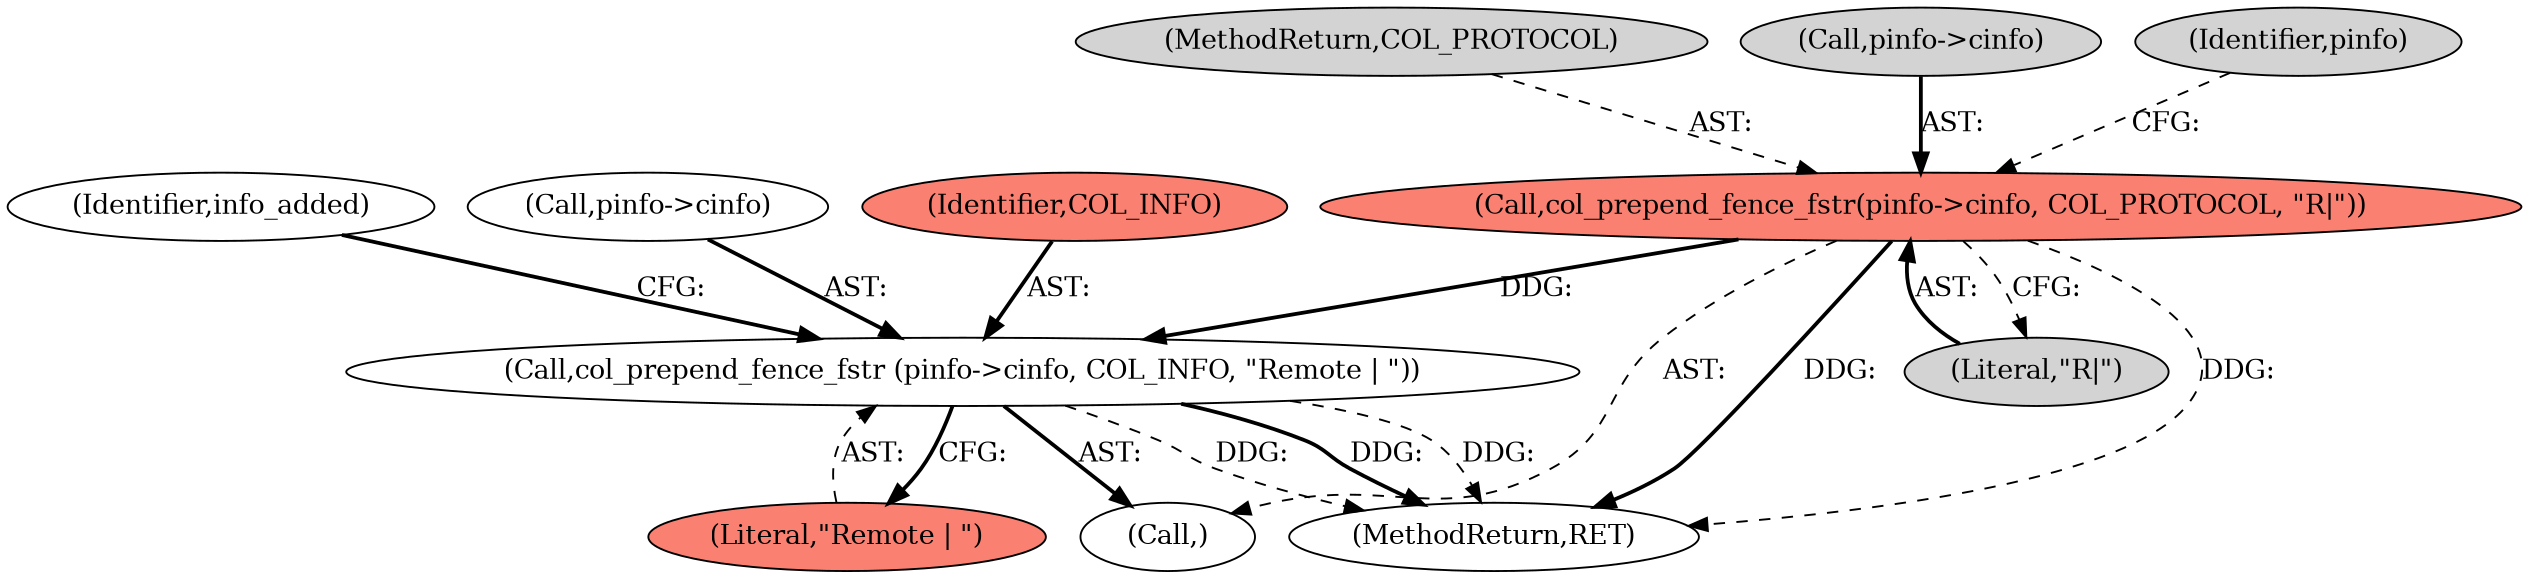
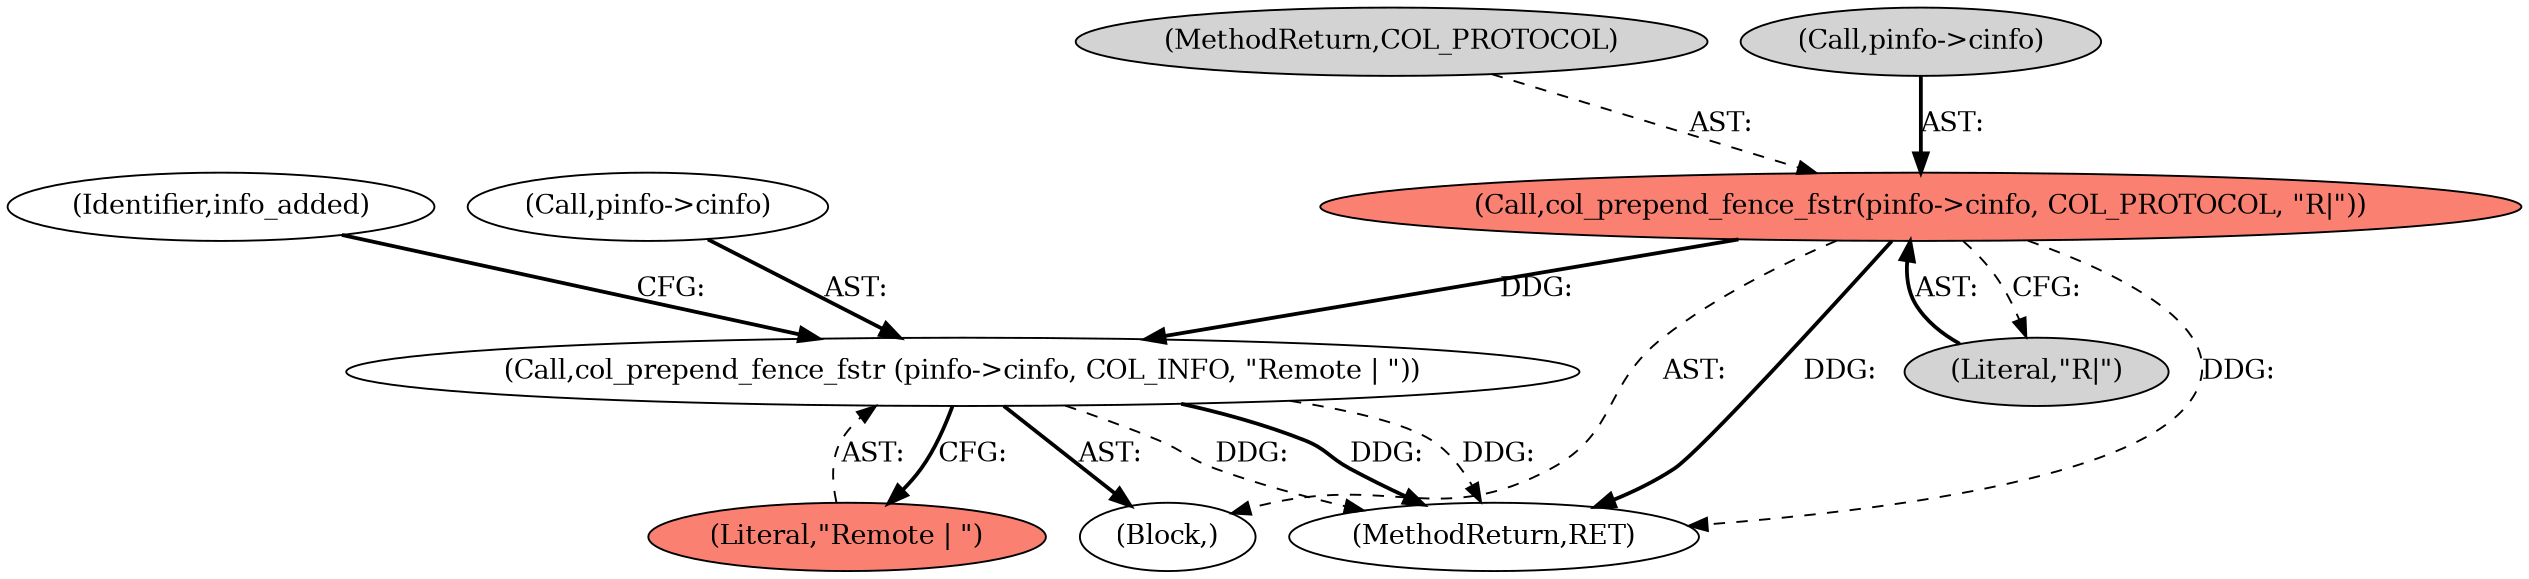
(2298, 42) -> none
(1075, 207) -> none
(1168, 537) -> (1168, 537)
